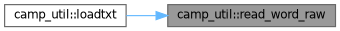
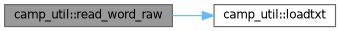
(141, 16) -> (187, 16)
